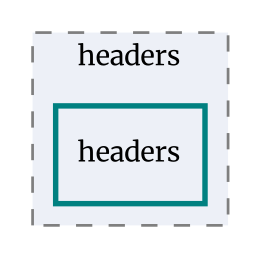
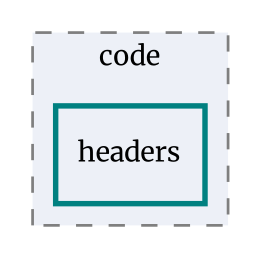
(130, 58) -> (130, 58)
